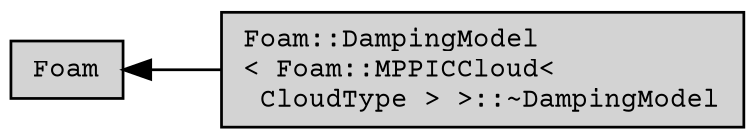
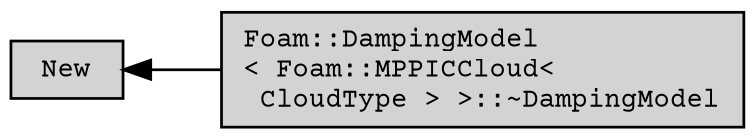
(67, 70) -> (67, 70)
